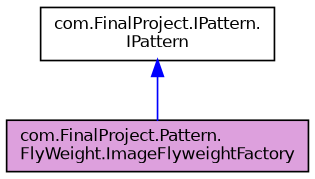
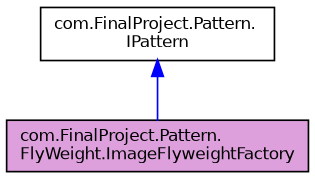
(158, 34) -> (158, 34)
